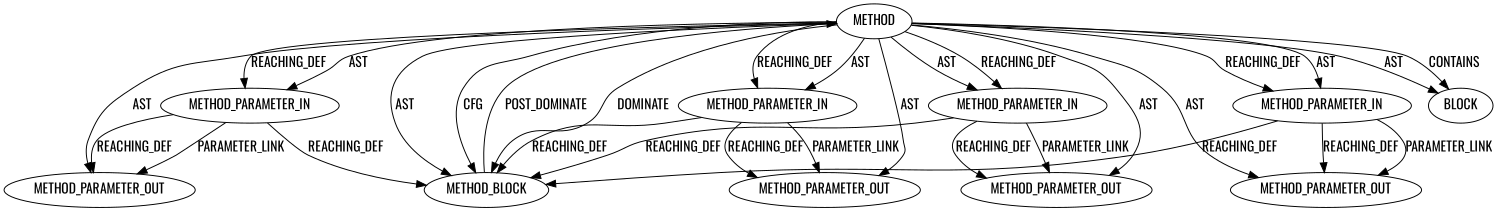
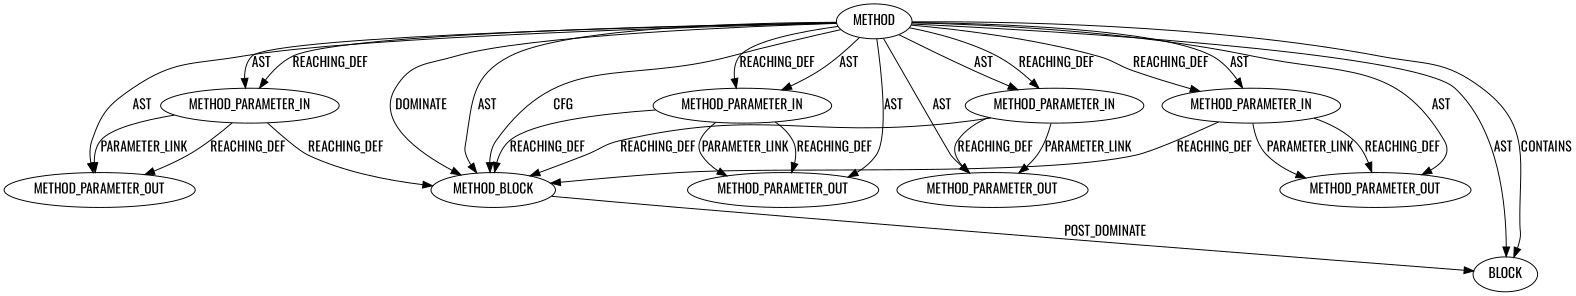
(618, 46) -> (1008, 234)
